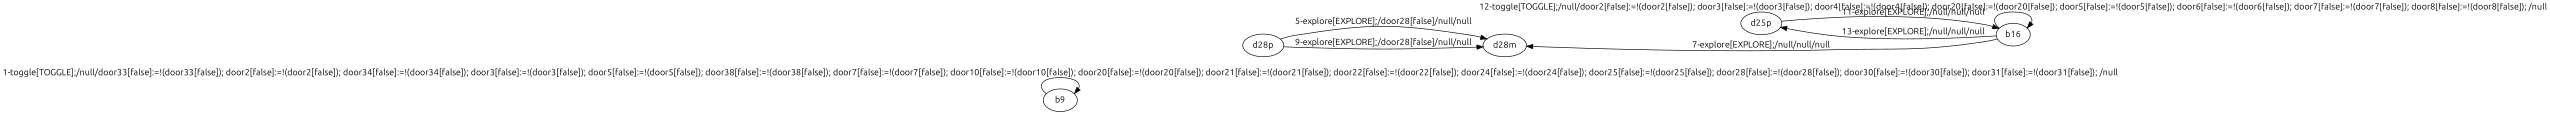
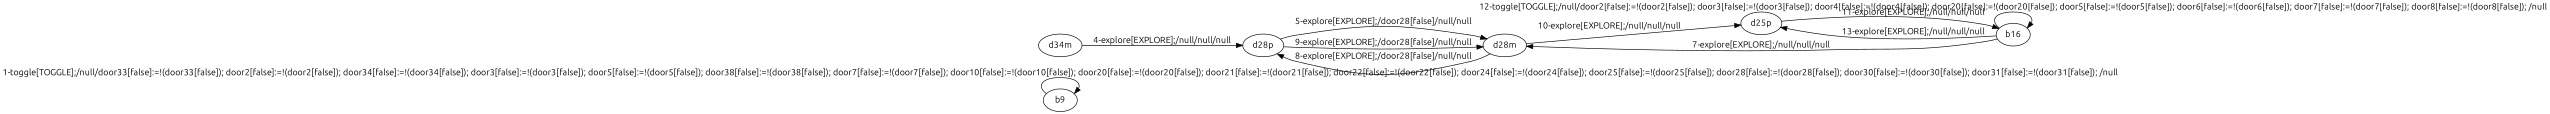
none -> (1630, 35)
none -> (1060, 45)
none -> (1387, 74)
